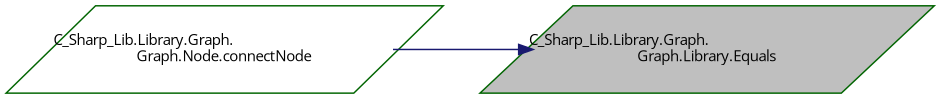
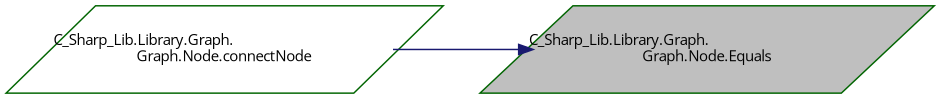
(707, 49) -> (707, 49)
